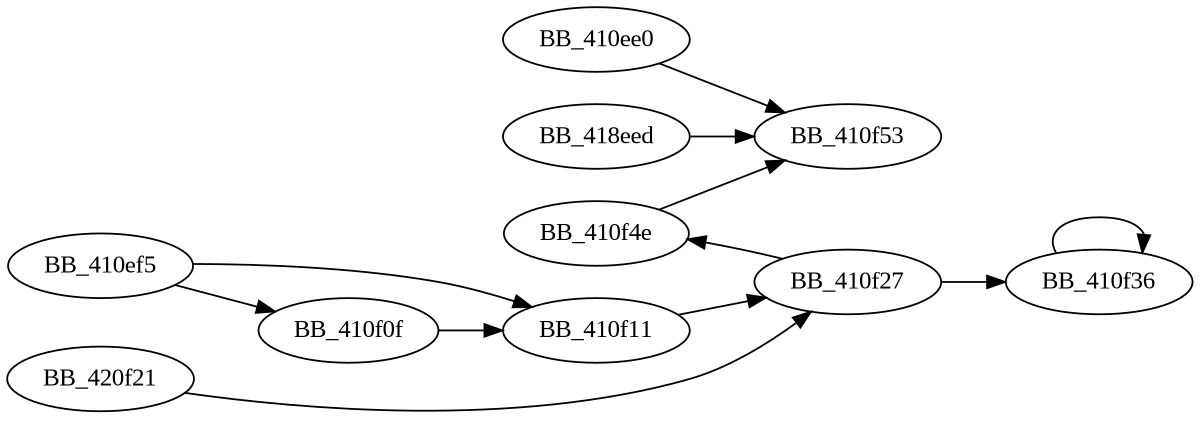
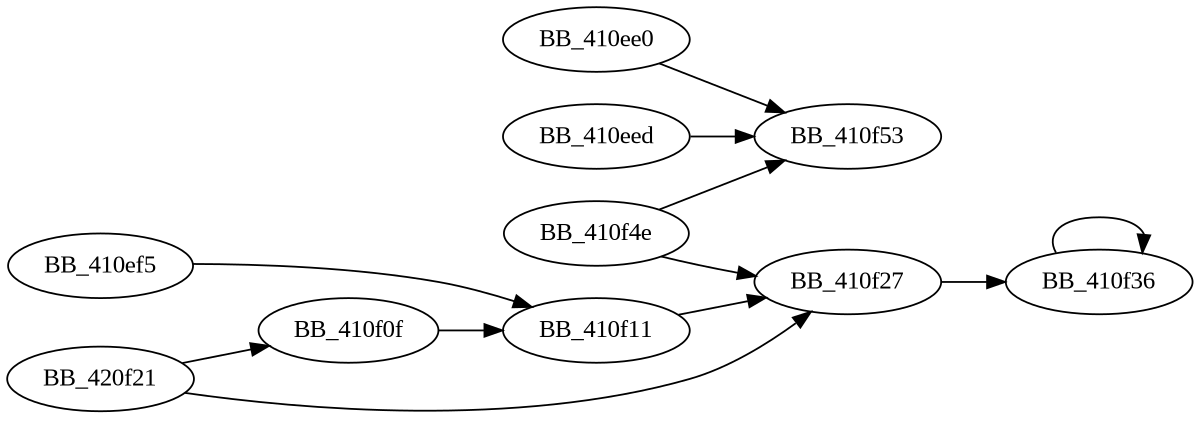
(596, 136) -> (596, 136)
(744, 250) -> (700, 265)
(216, 296) -> (217, 356)
